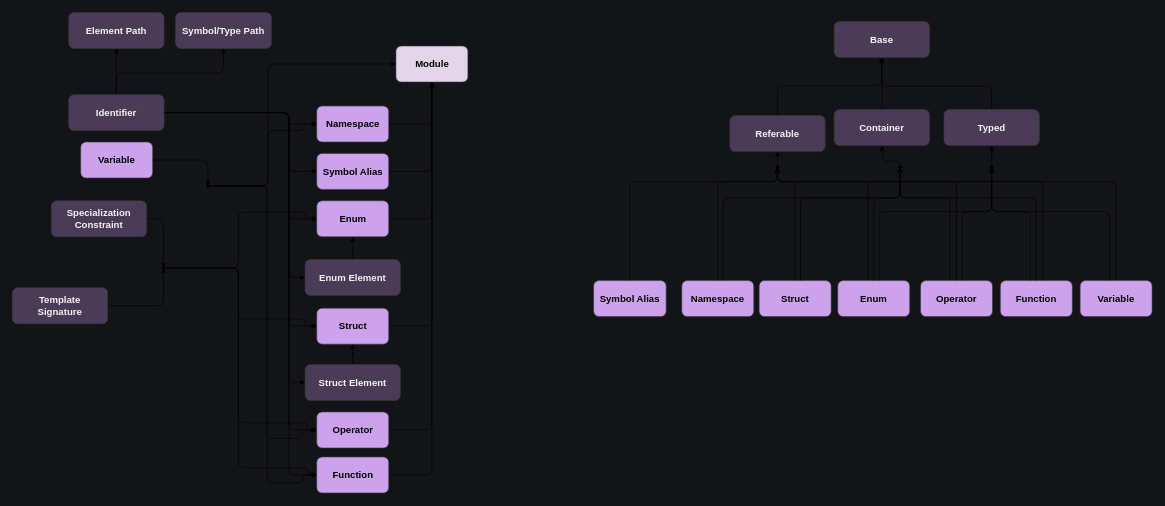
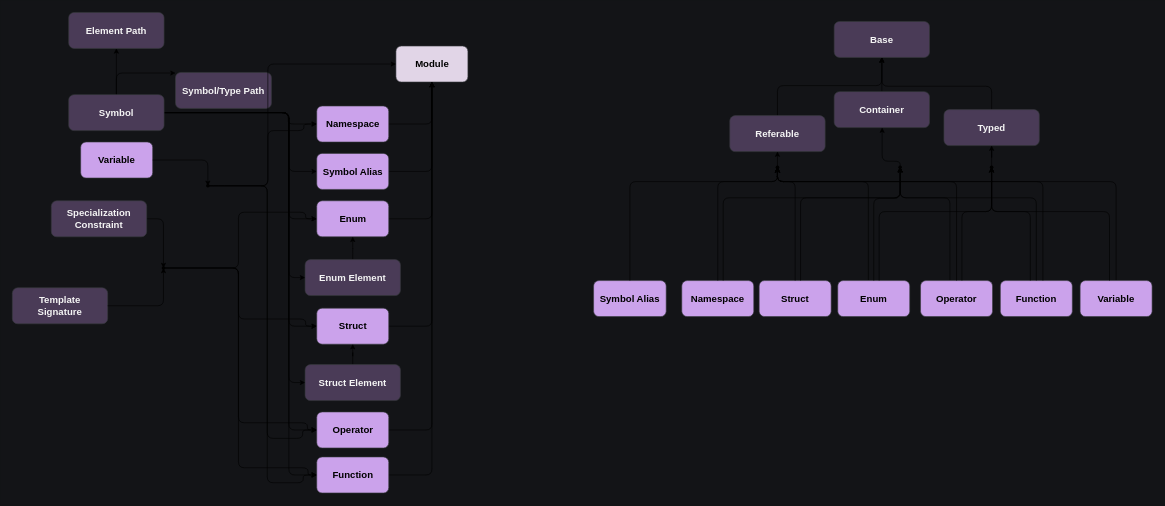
(224, 30) -> (224, 90)
(116, 113) -> (116, 113)
(882, 128) -> (882, 110)
